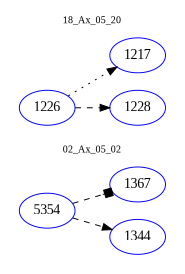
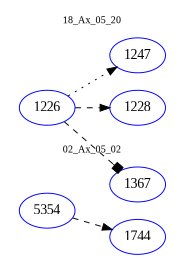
(138, 55) -> (138, 55)
(88, 199) -> (94, 147)
(138, 237) -> (138, 237)
